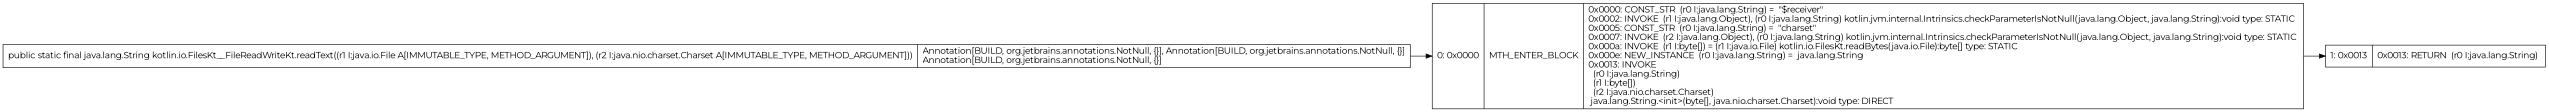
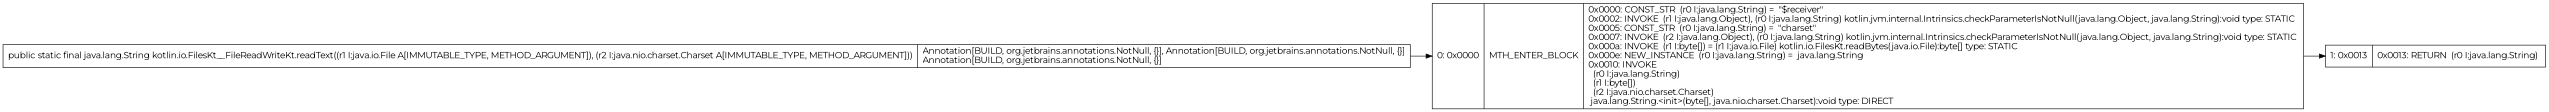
(1625, 65) -> (1625, 65)
